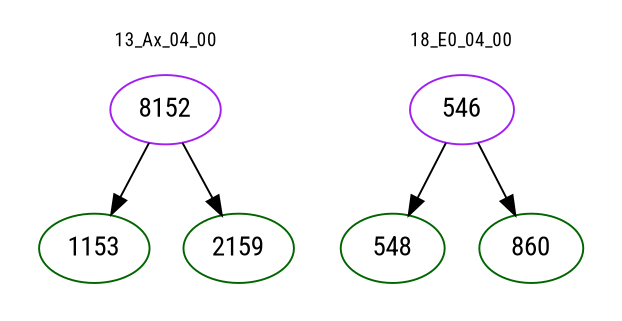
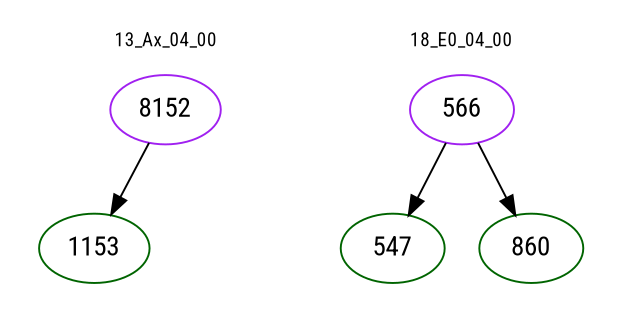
(462, 110) -> (462, 110)
(239, 248) -> none
(393, 248) -> (393, 248)
